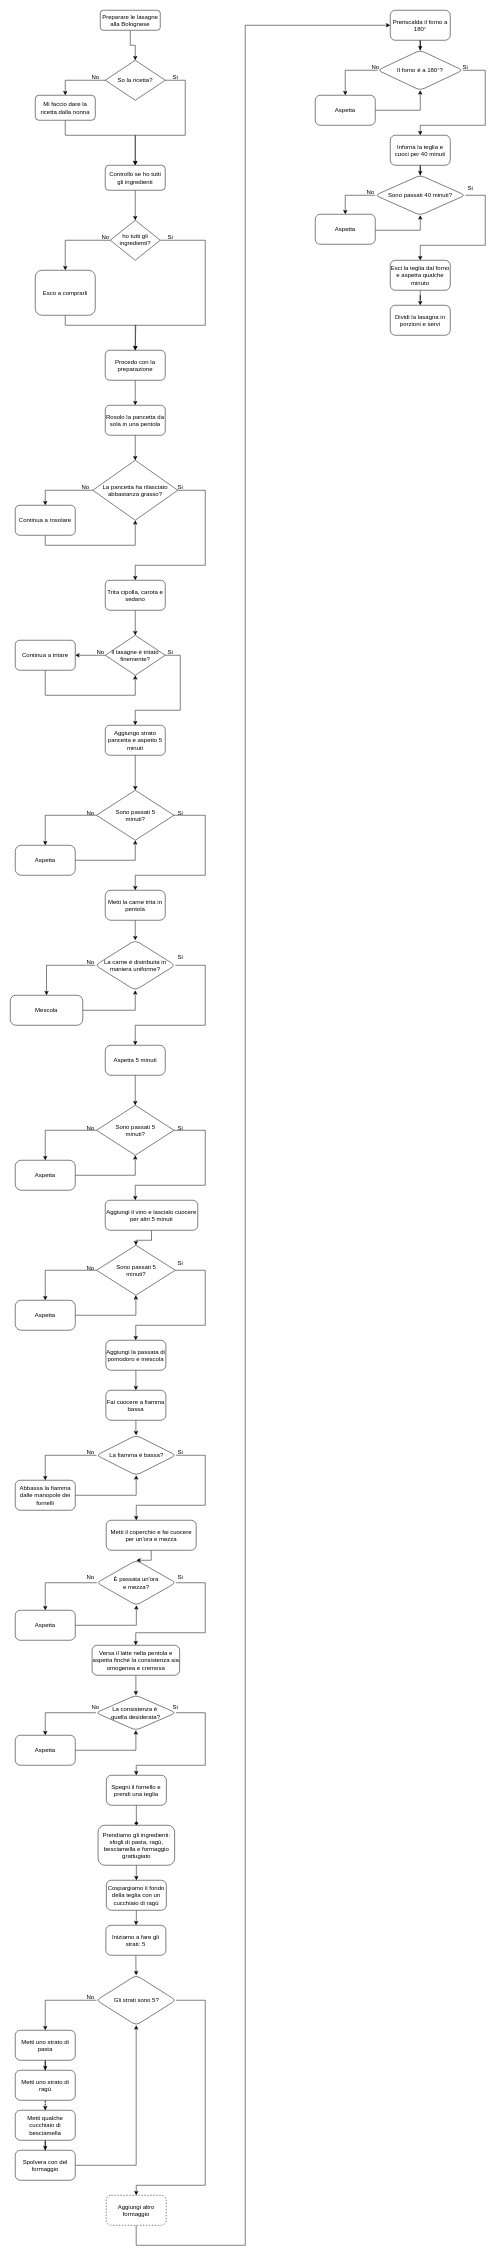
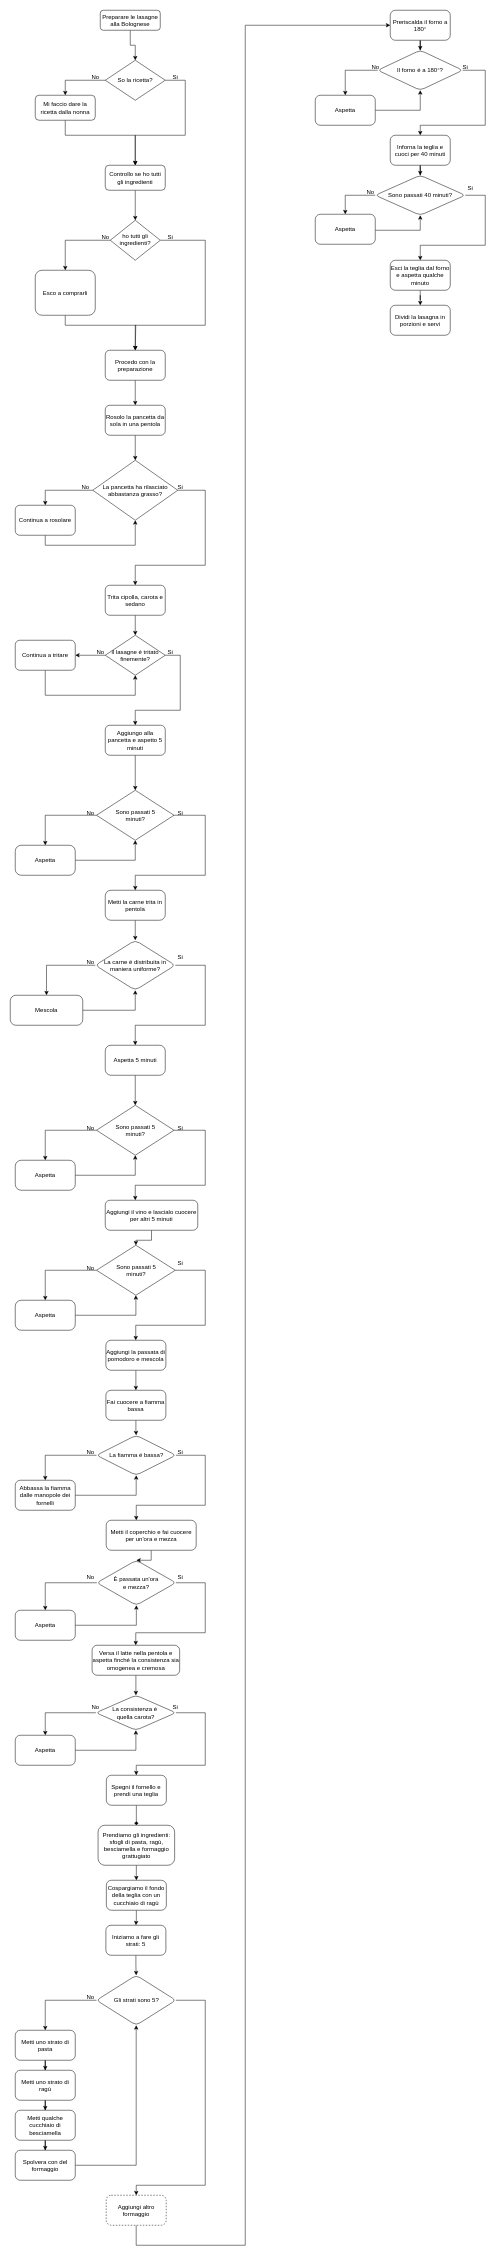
(135, 595) -> (135, 600)
(135, 740) -> (135, 740)
(136, 1713) -> (136, 1713)
(45, 2107) -> (45, 2107)
